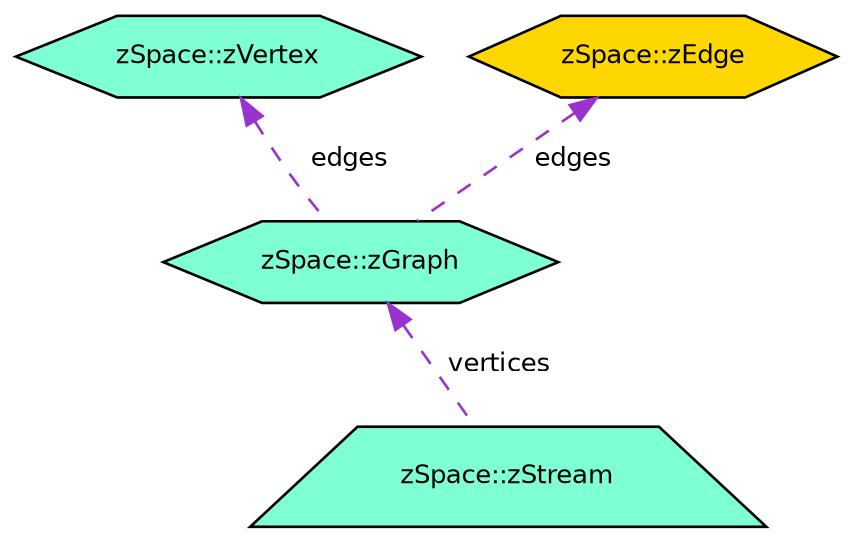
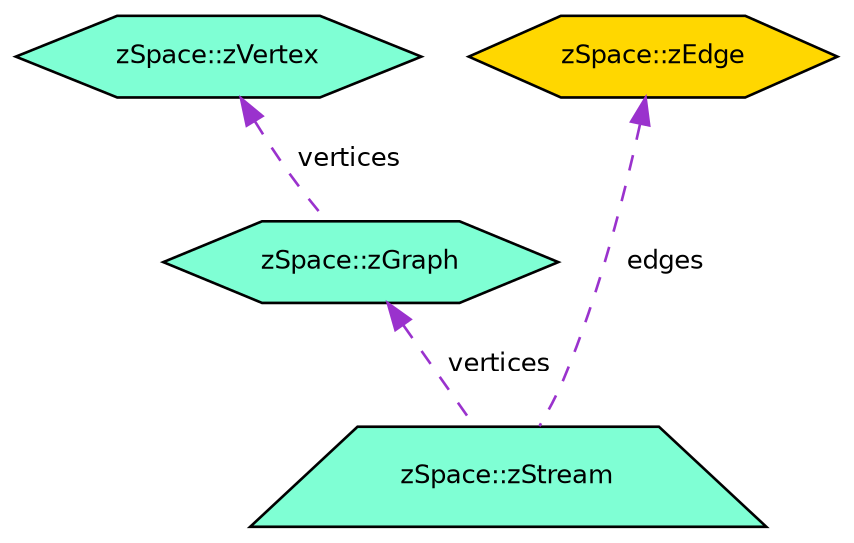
(346, 159) -> (346, 159)
(496, 167) -> (600, 279)
